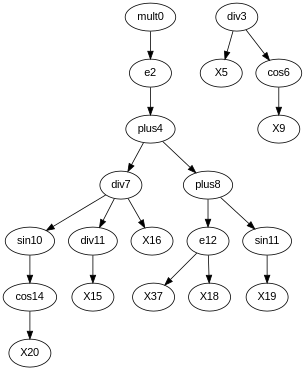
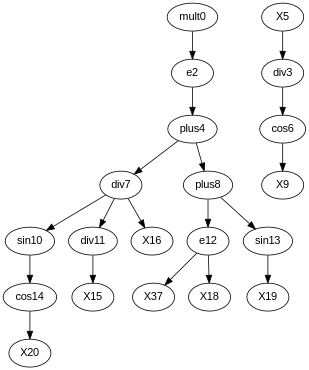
(230, 41) -> (283, 41)
(267, 241) -> (268, 241)
